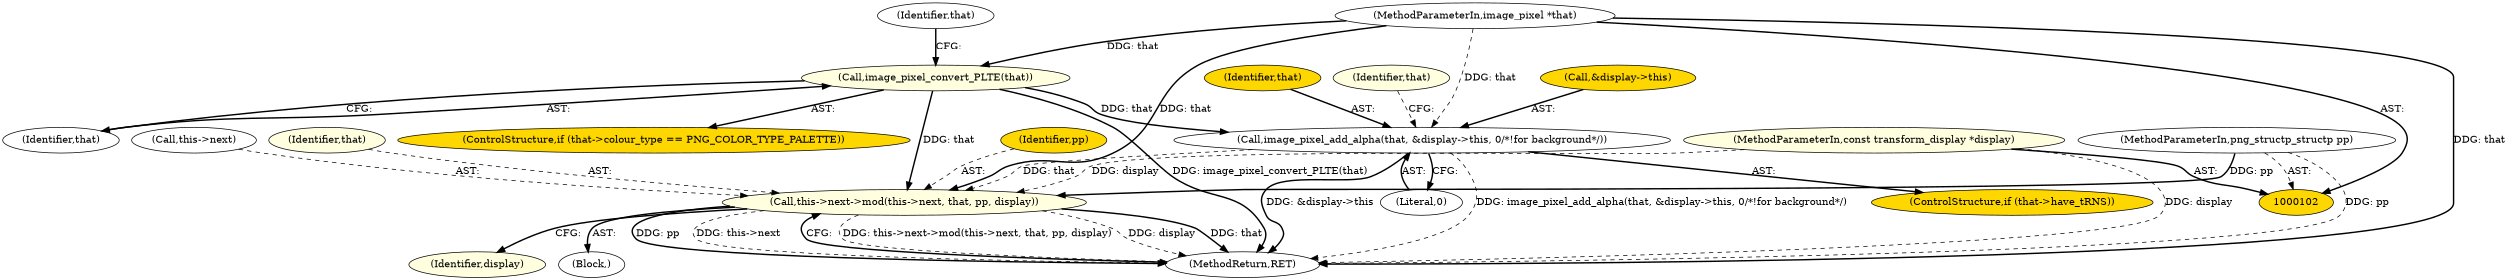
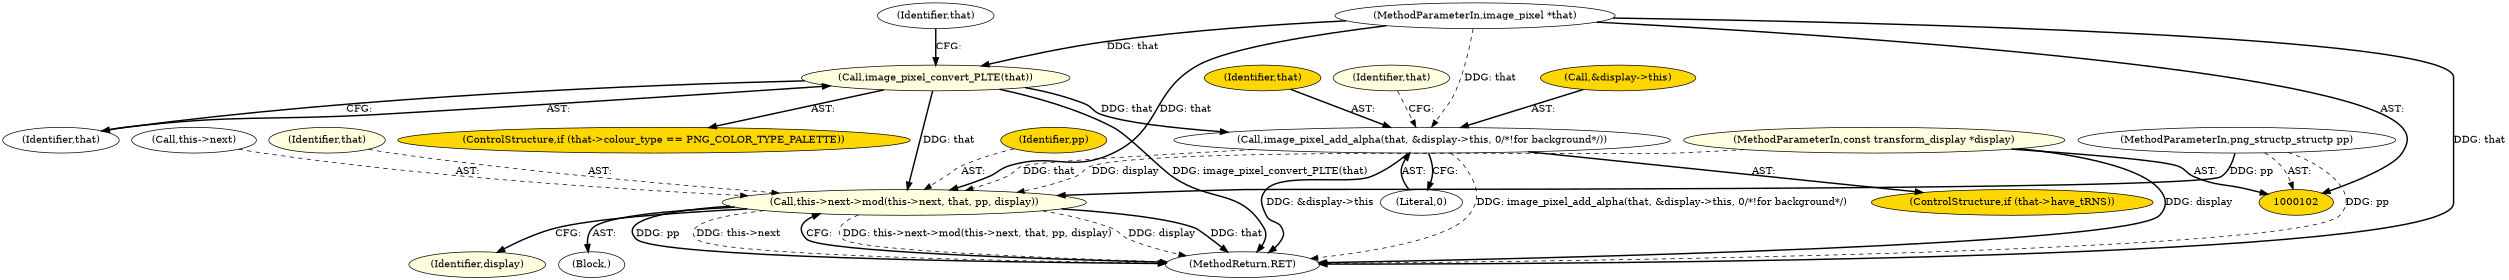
(1833, 248) -> (1833, 248)
